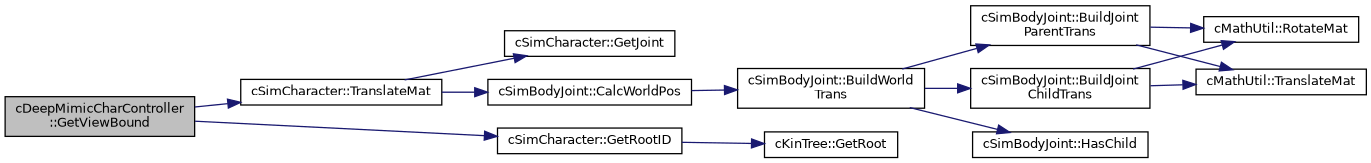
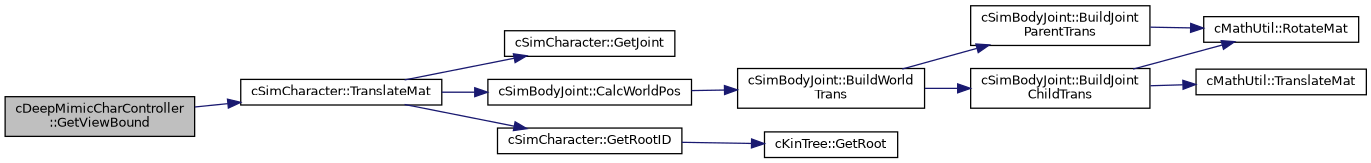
(1163, 52) -> none
(340, 128) -> (459, 115)
(1060, 145) -> none
